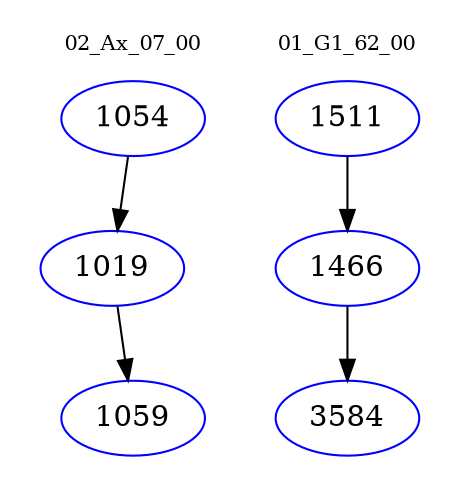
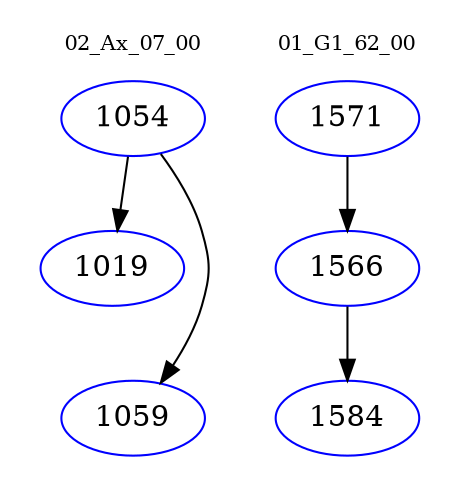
(347, 119) -> (347, 119)
(347, 268) -> (347, 268)
(121, 333) -> (208, 258)
(347, 418) -> (347, 418)
